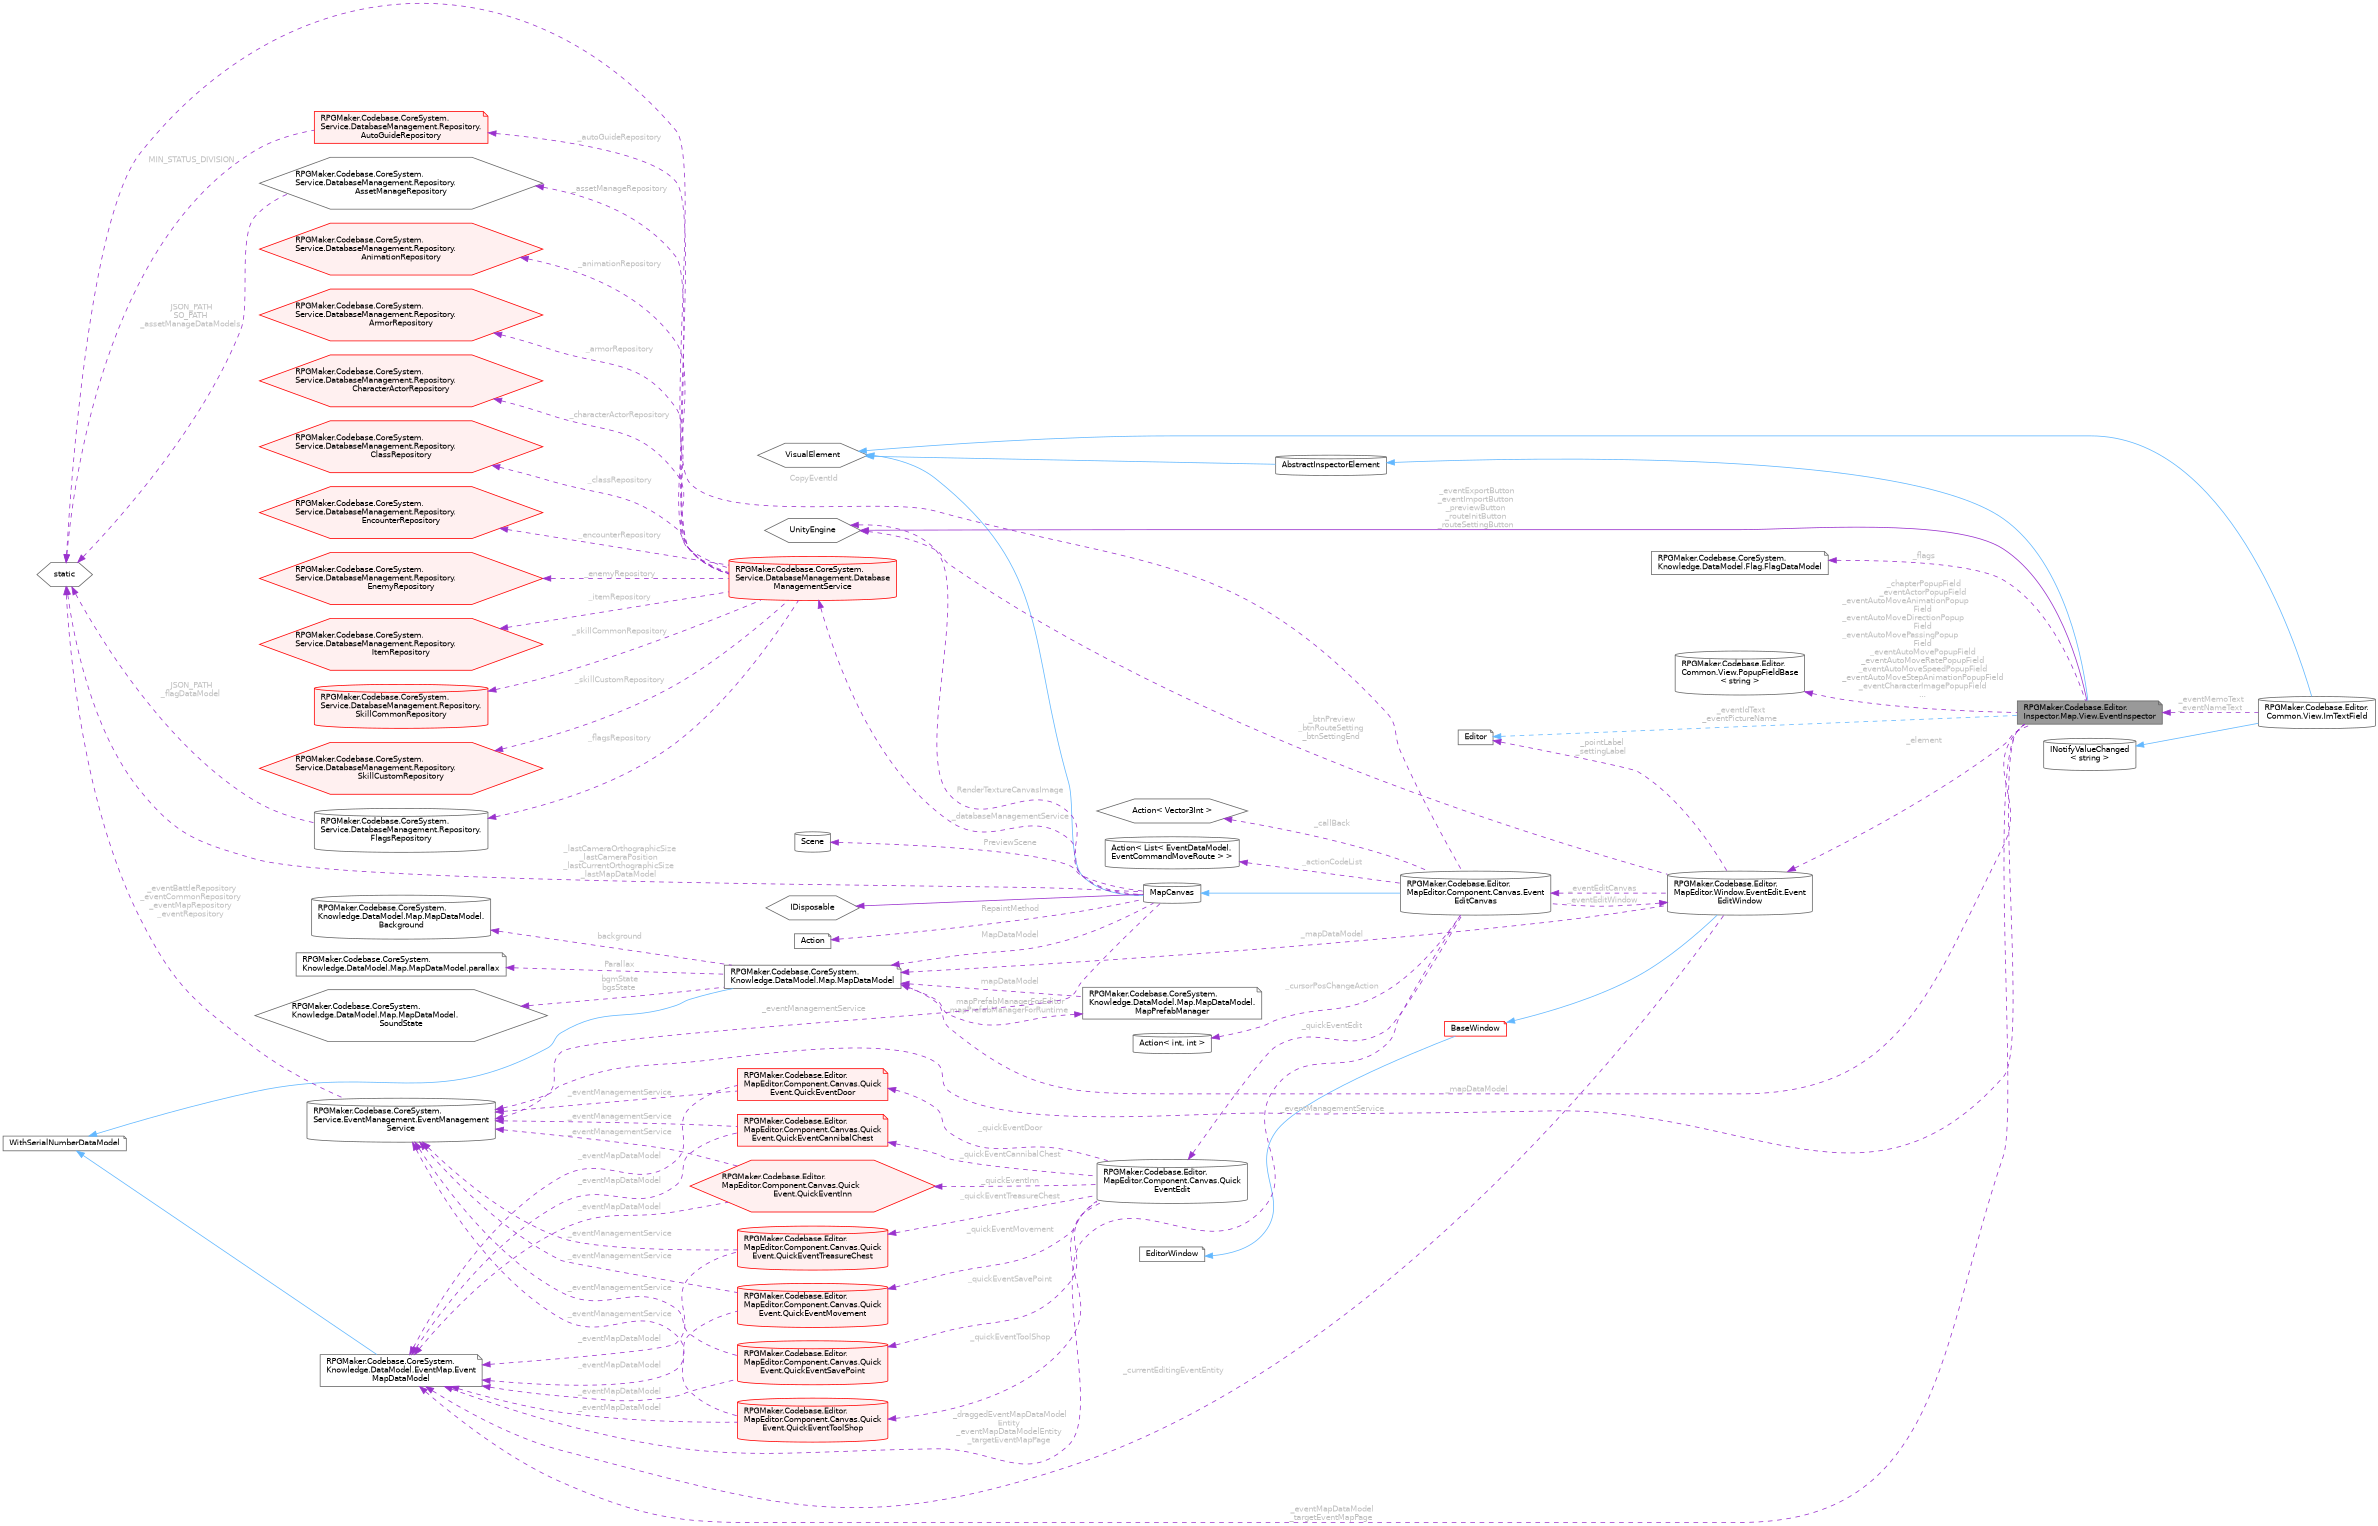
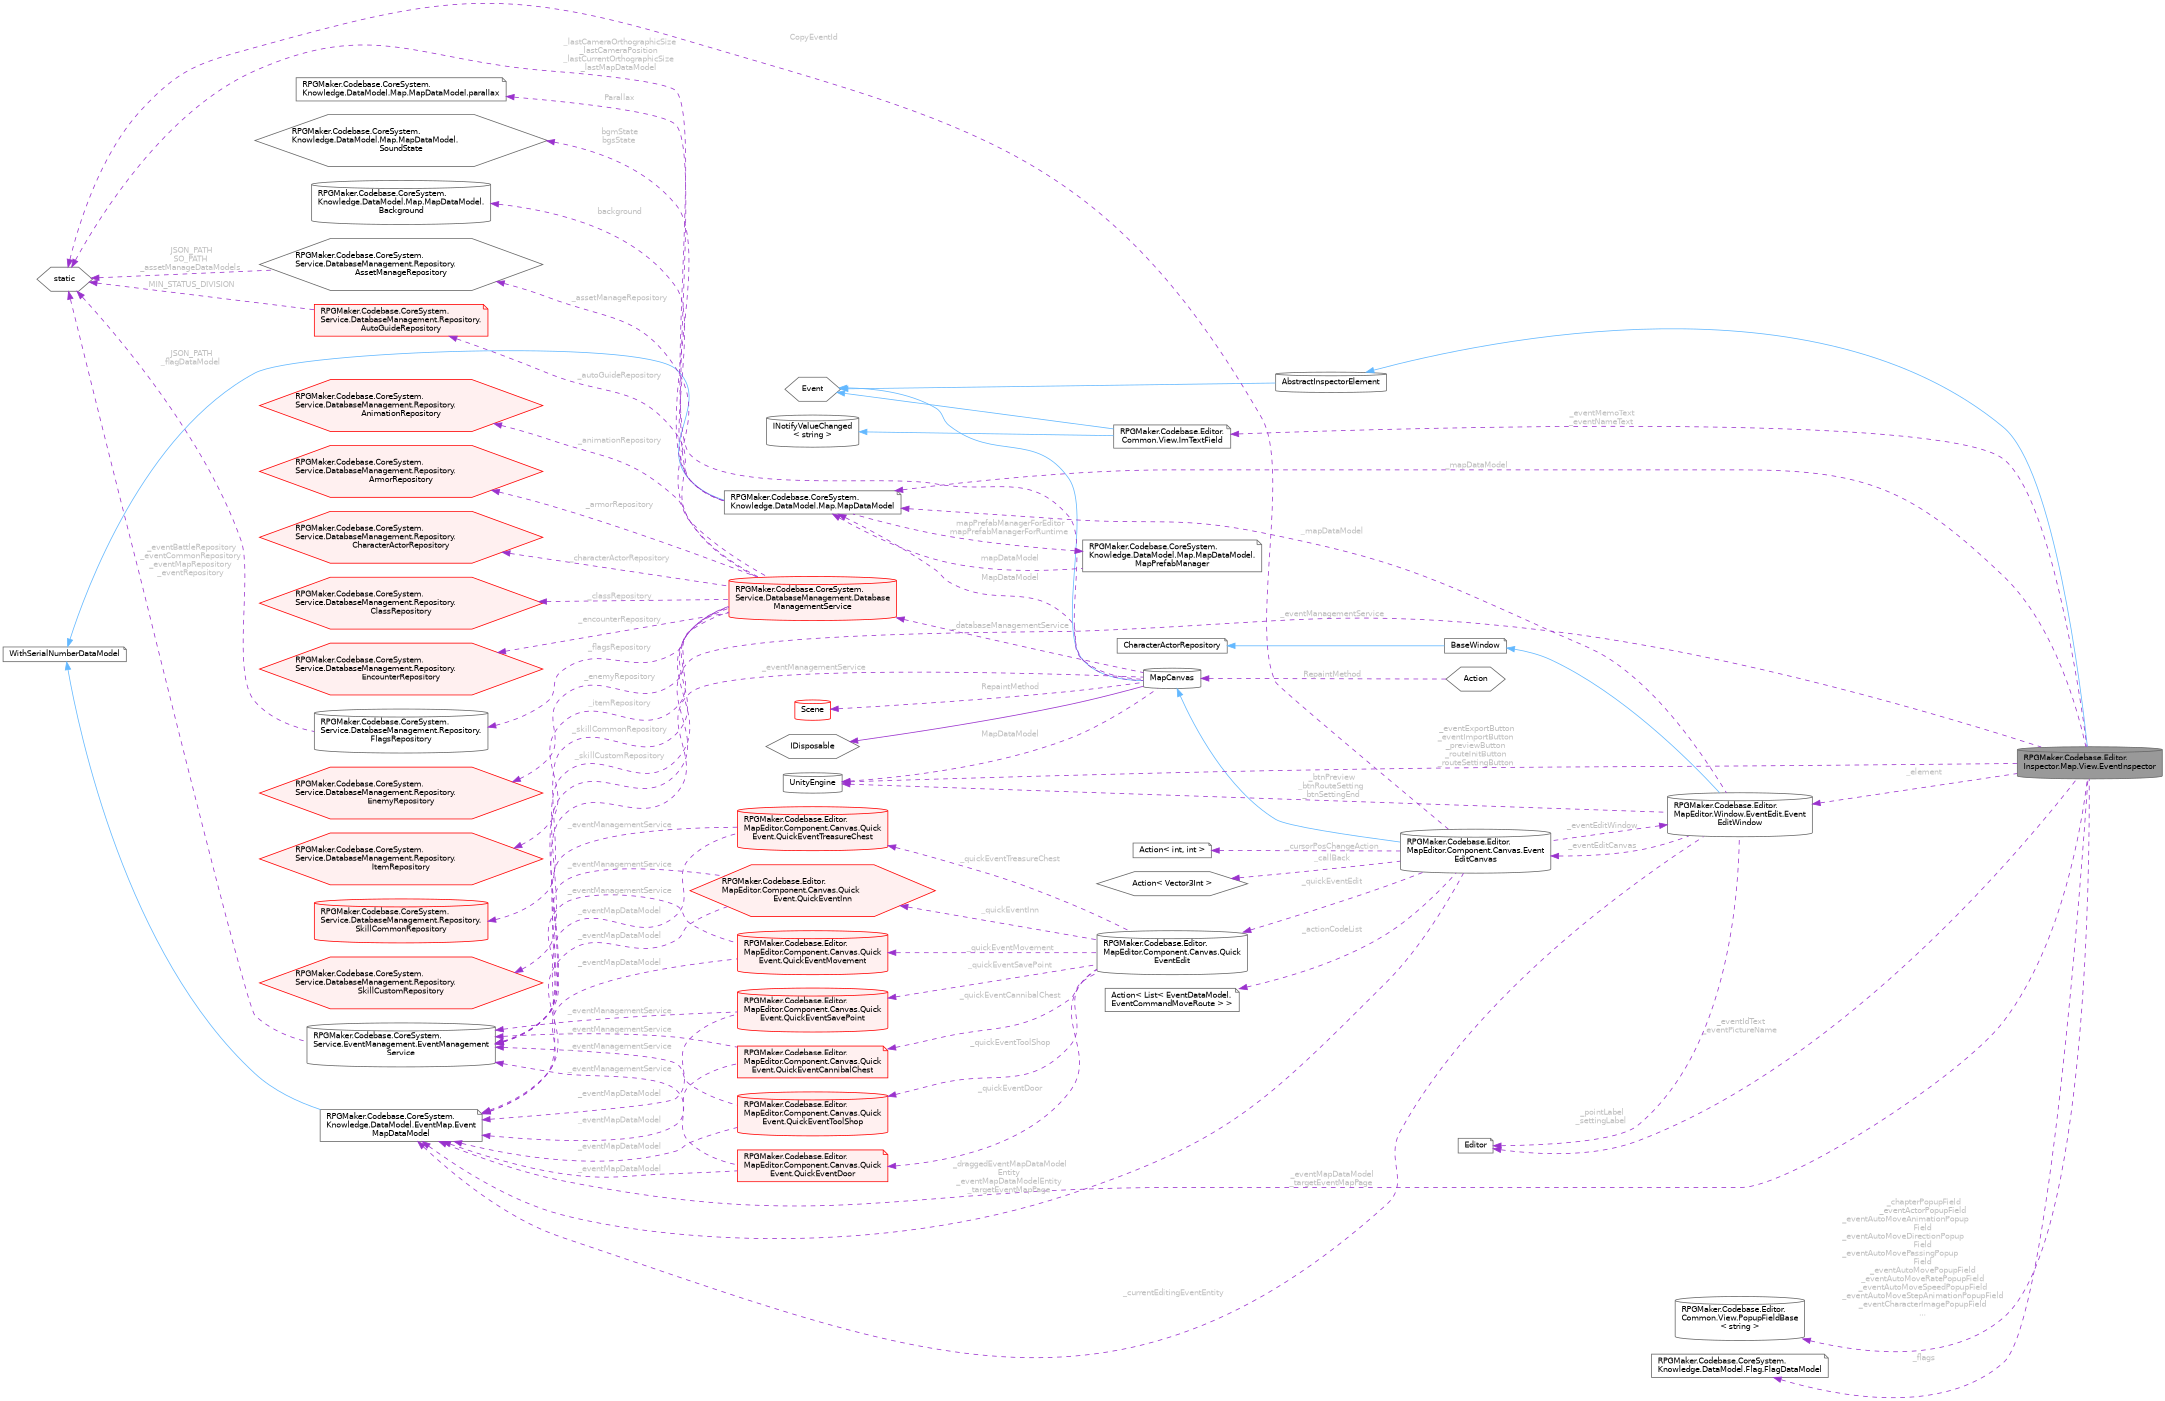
(813, 455) -> (813, 389)
(813, 530) -> (813, 783)
(1526, 530) -> (1434, 768)
(2090, 713) -> (2090, 763)
(2214, 713) -> (1774, 429)
(2317, 713) -> (1172, 437)
(1759, 726) -> (1826, 1031)
(1009, 790) -> (1009, 735)
(813, 842) -> (813, 710)
(1009, 843) -> (1009, 687)
(1172, 853) -> (1172, 1000)
(992, 924) -> (1327, 679)
(813, 941) -> (1476, 679)
(1476, 1029) -> (1476, 646)
(1172, 1043) -> (1172, 850)
(1172, 1254) -> (1172, 646)
